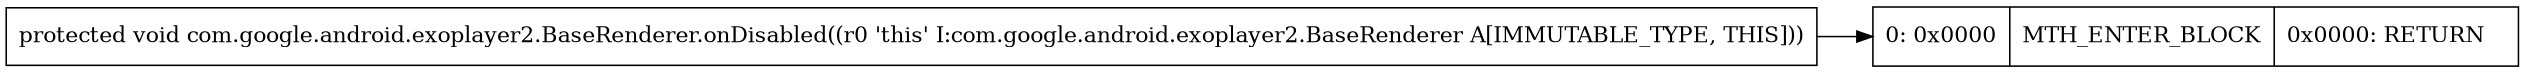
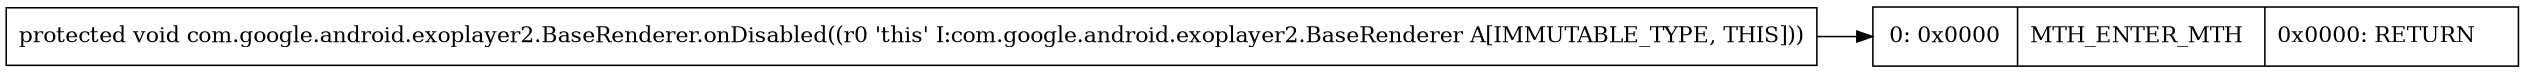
(2142, 36) -> (2137, 36)
